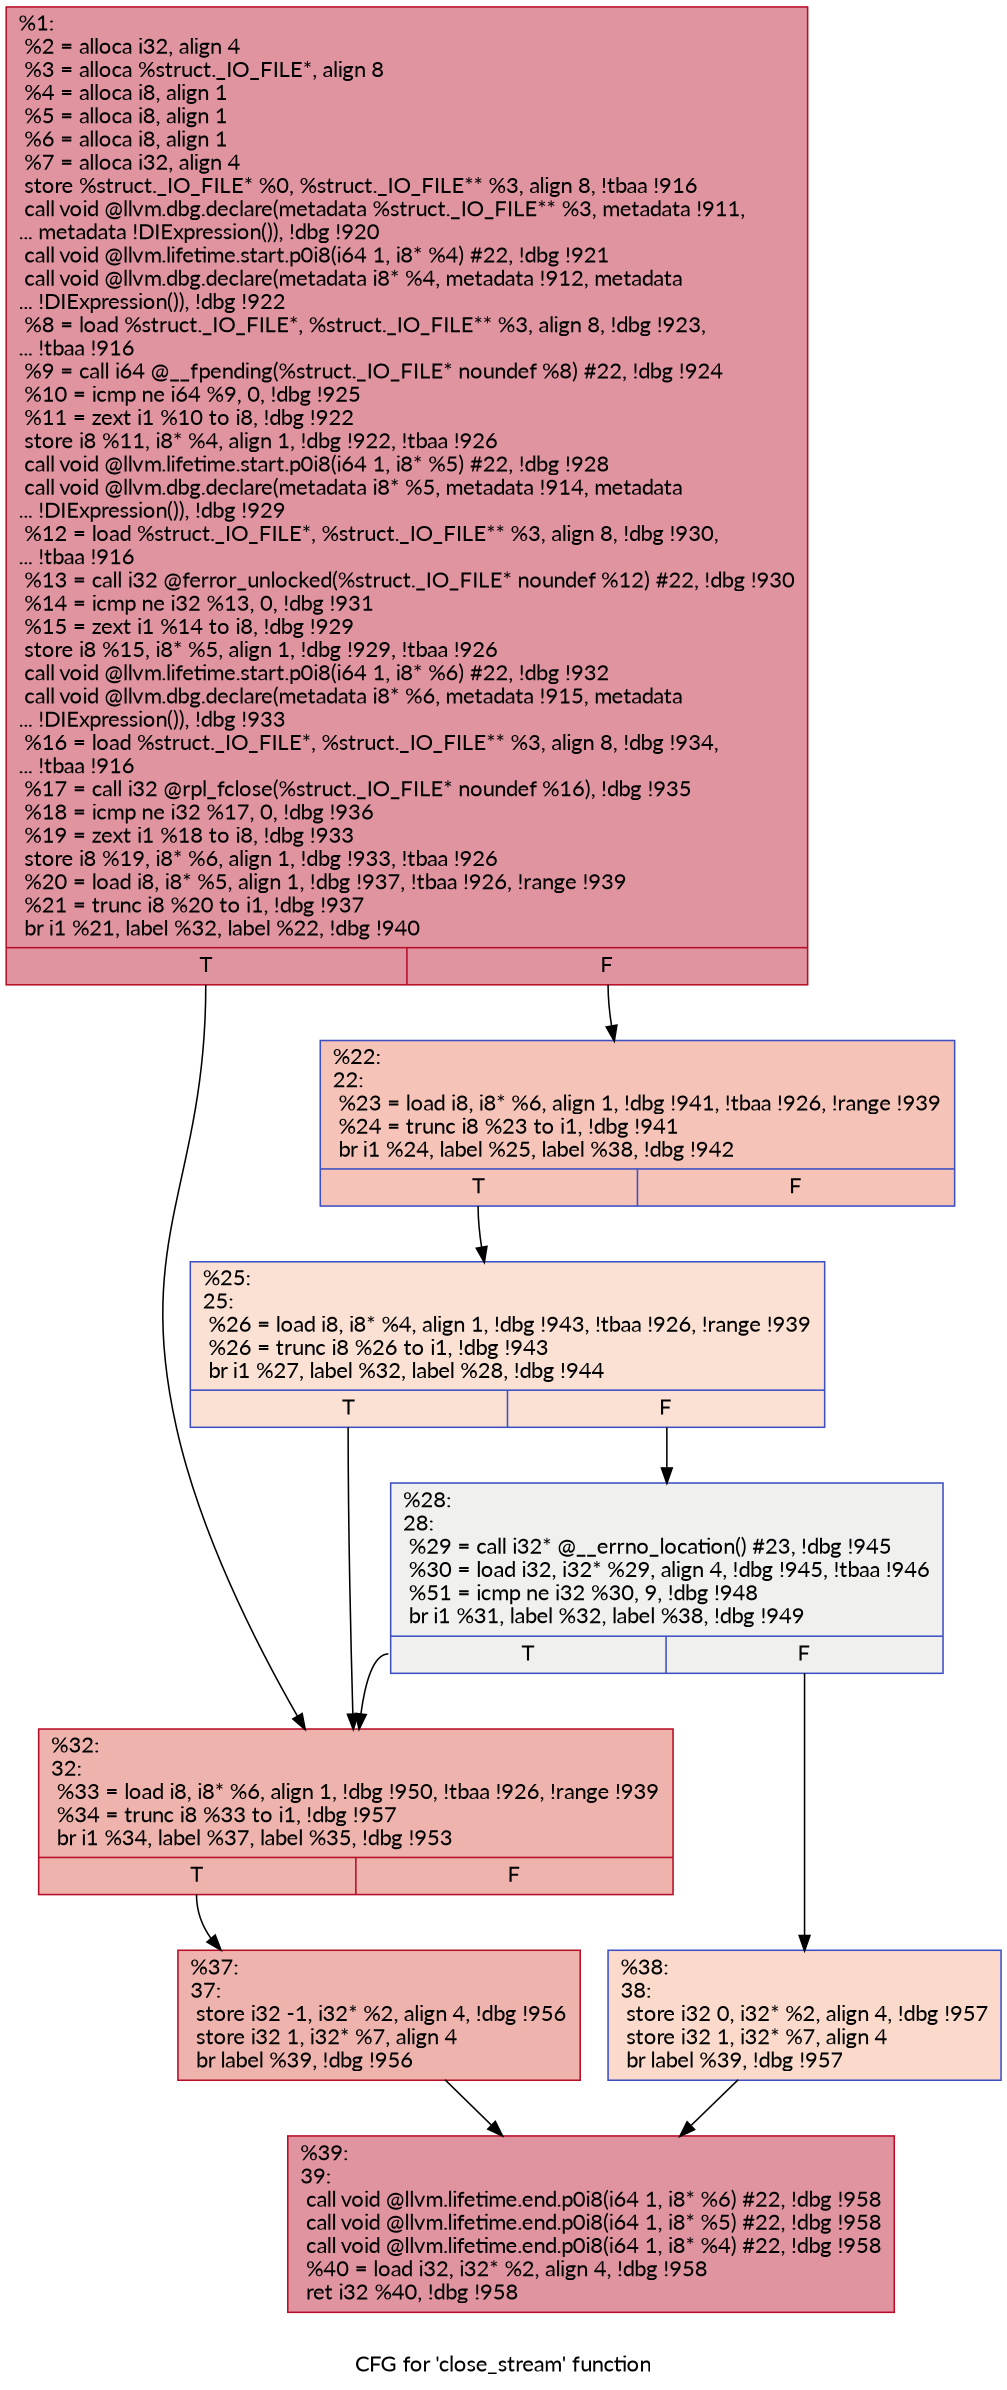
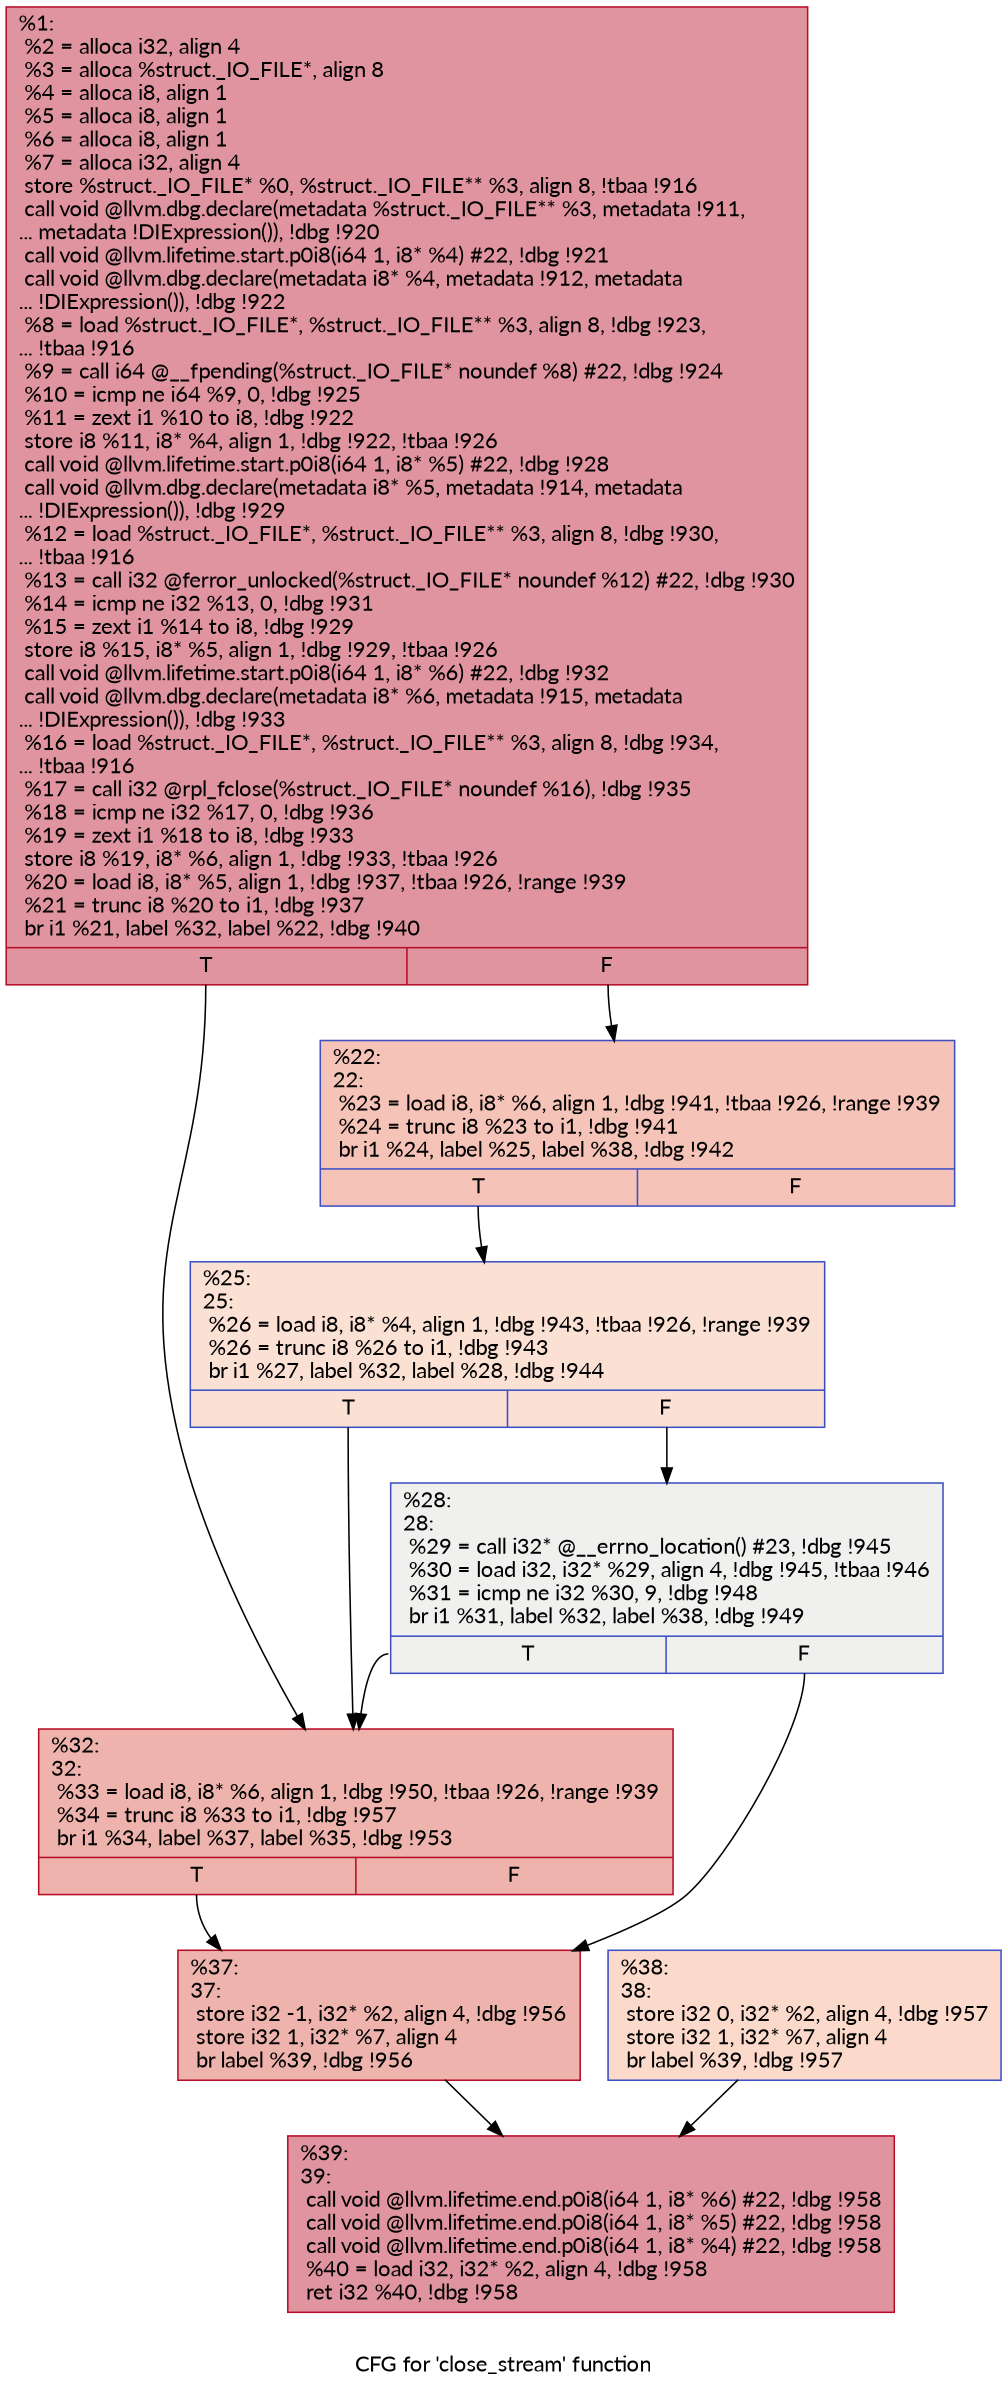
(581, 1594) -> (581, 1594)
(805, 1804) -> (732, 1839)
